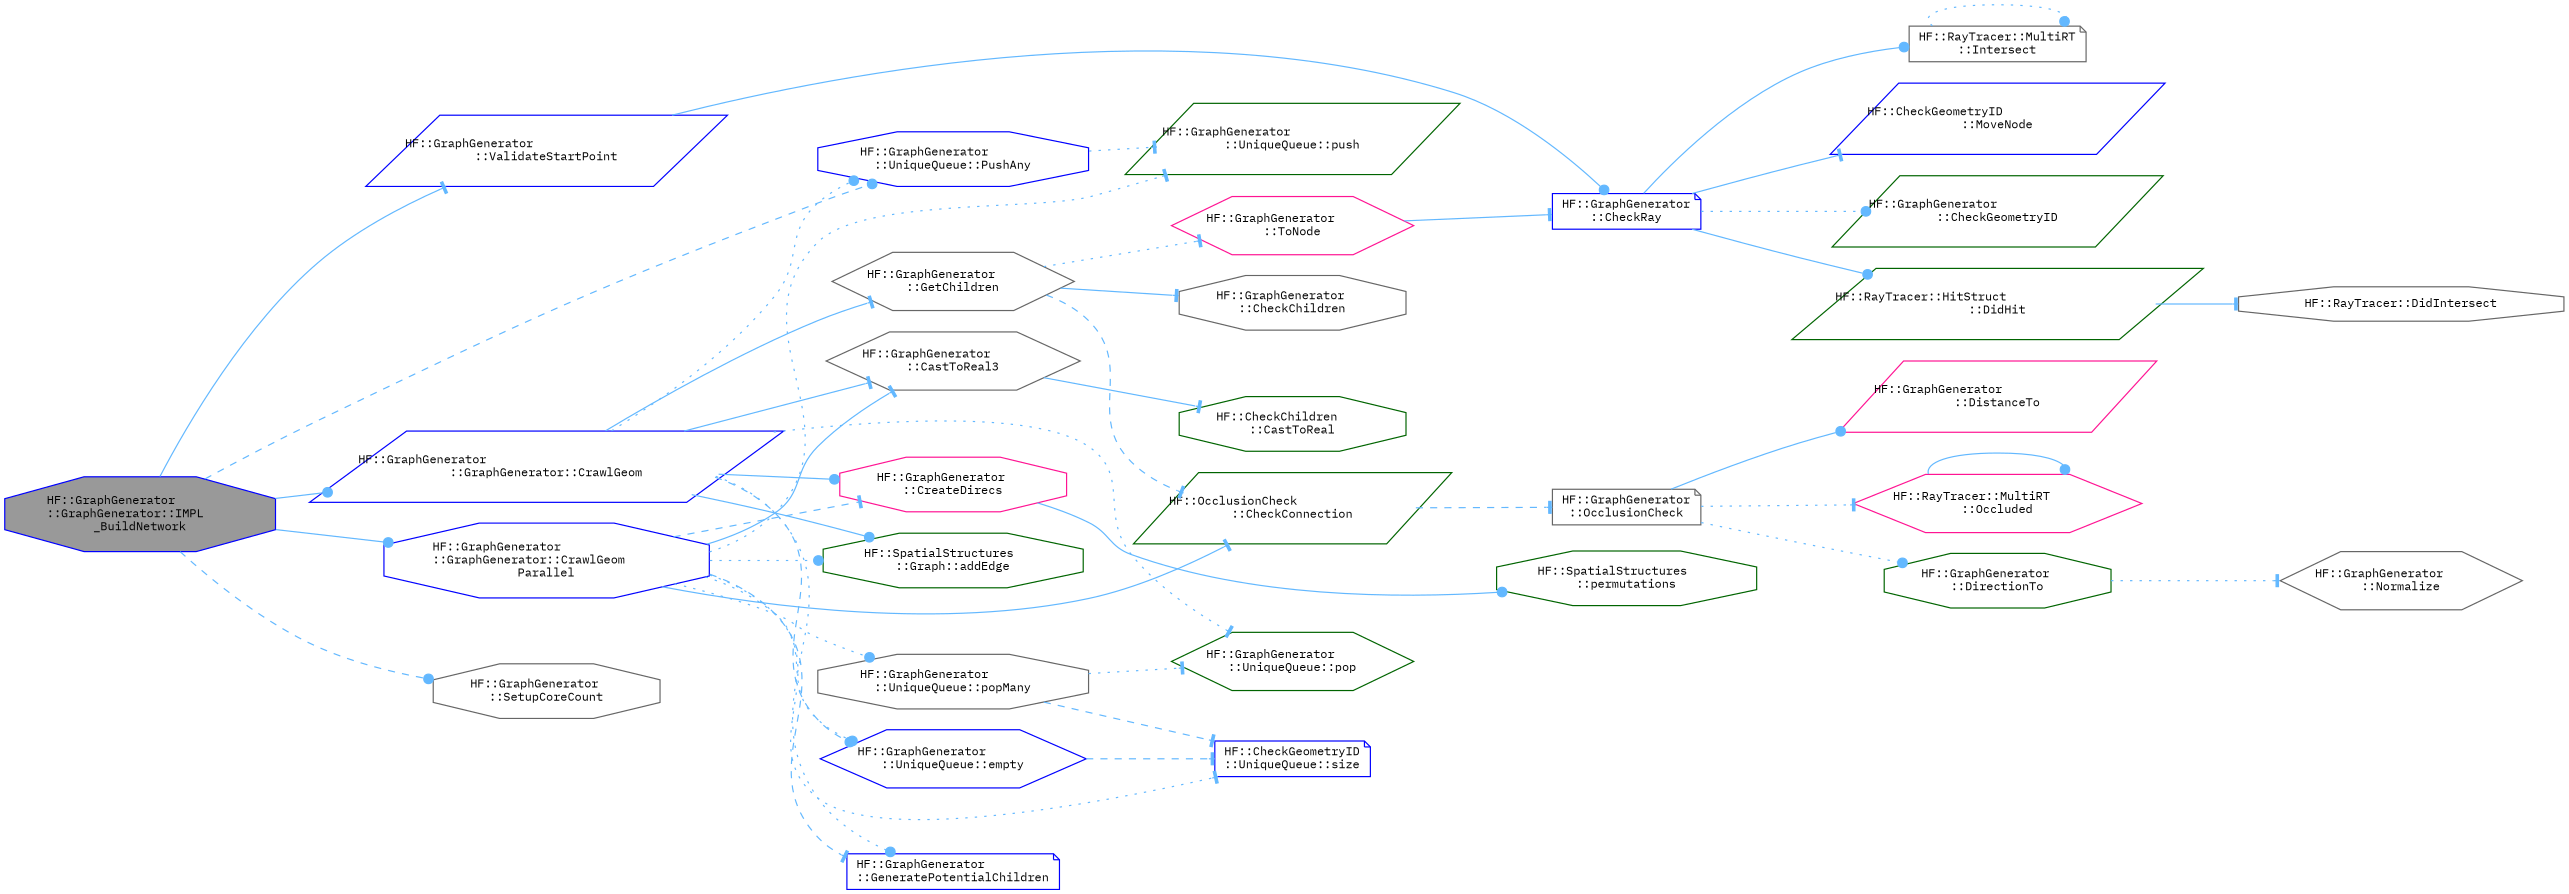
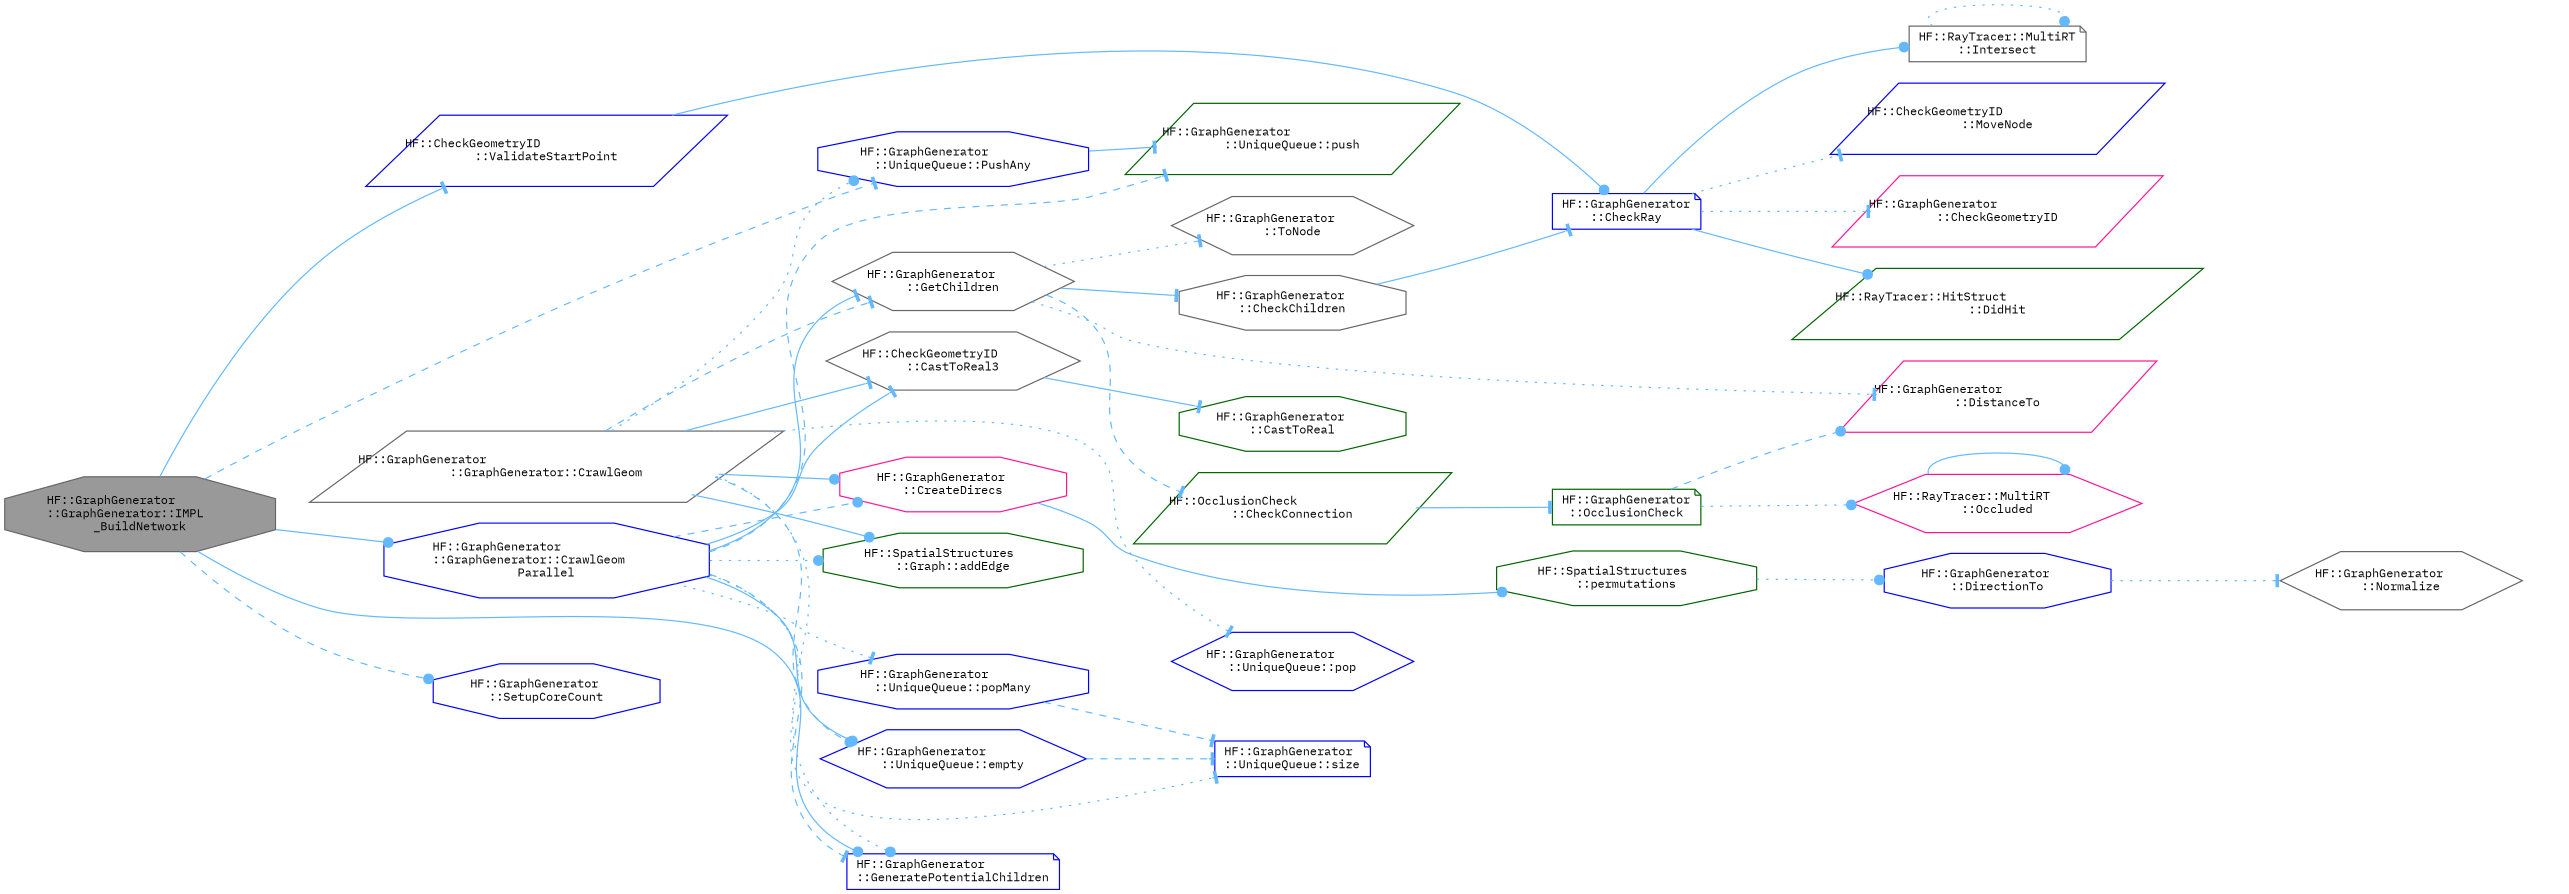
(1120, 149) -> (1120, 149)
(547, 151) -> (547, 151)
(1764, 174) -> (1764, 174)
(1783, 211) -> (1783, 211)
(1998, 211) -> (1998, 211)
(1475, 218) -> (1472, 260)
(1293, 226) -> (1293, 226)
(814, 247) -> (814, 247)
(2401, 304) -> none
(531, 320) -> (531, 320)
(733, 360) -> (733, 360)
(953, 361) -> (953, 361)
none -> (1446, 377)
(1293, 424) -> (1293, 424)
(1753, 458) -> (1753, 458)
(547, 467) -> (547, 467)
(299, 496) -> (597, 617)
(1775, 506) -> (1775, 506)
(1627, 507) -> (1627, 507)
(1481, 508) -> (1481, 508)
(140, 514) -> (140, 514)
(736, 525) -> (736, 525)
(1799, 543) -> (1816, 580)
(1998, 581) -> (1998, 581)
(947, 613) -> (799, 353)
(813, 635) -> (748, 604)
(794, 645) -> (794, 645)
(1293, 661) -> (1293, 661)
(1134, 671) -> none
(953, 682) -> (953, 682)
(547, 691) -> (547, 691)
(1293, 759) -> (1293, 759)
